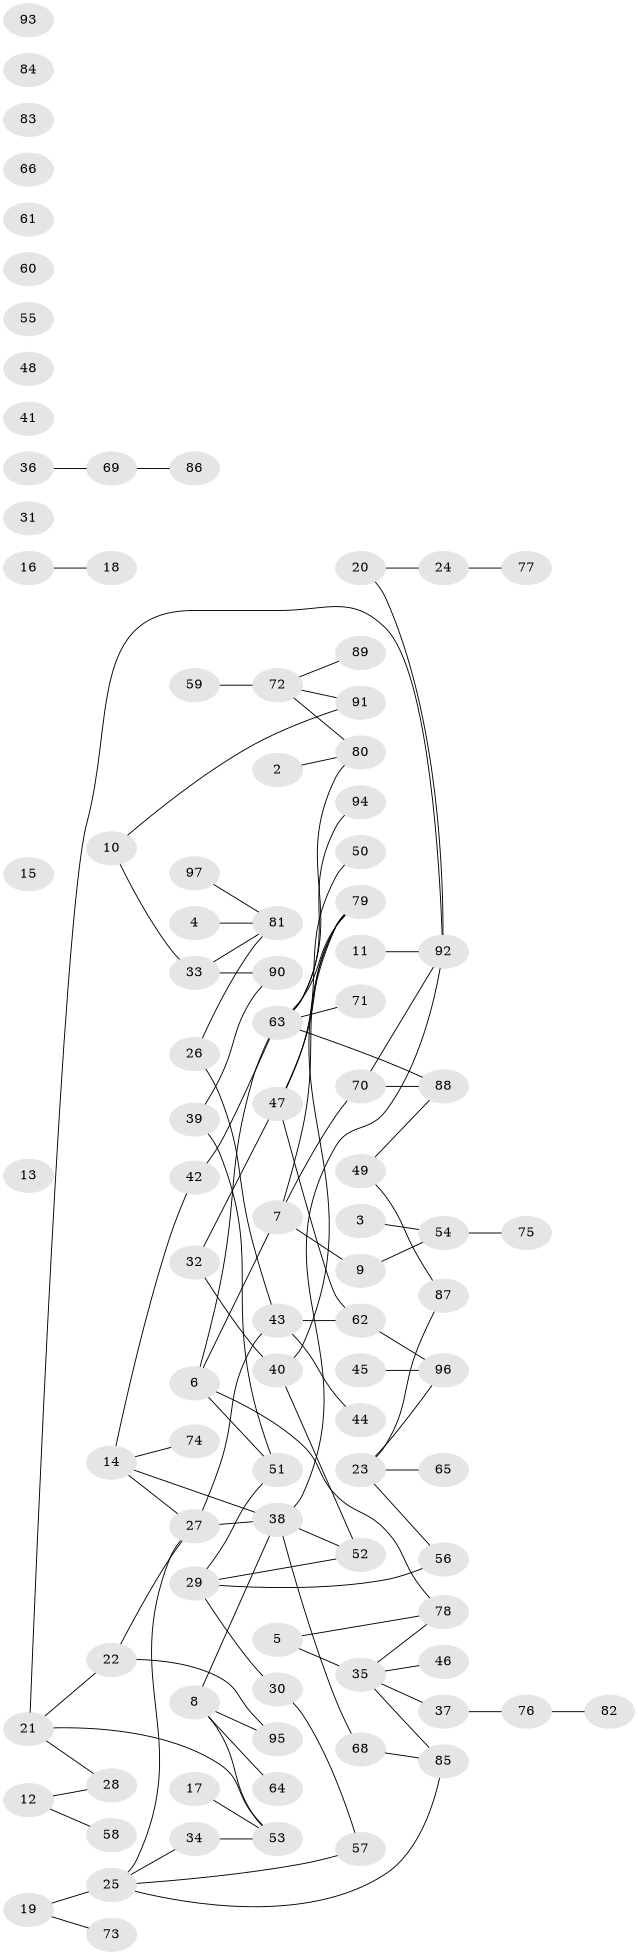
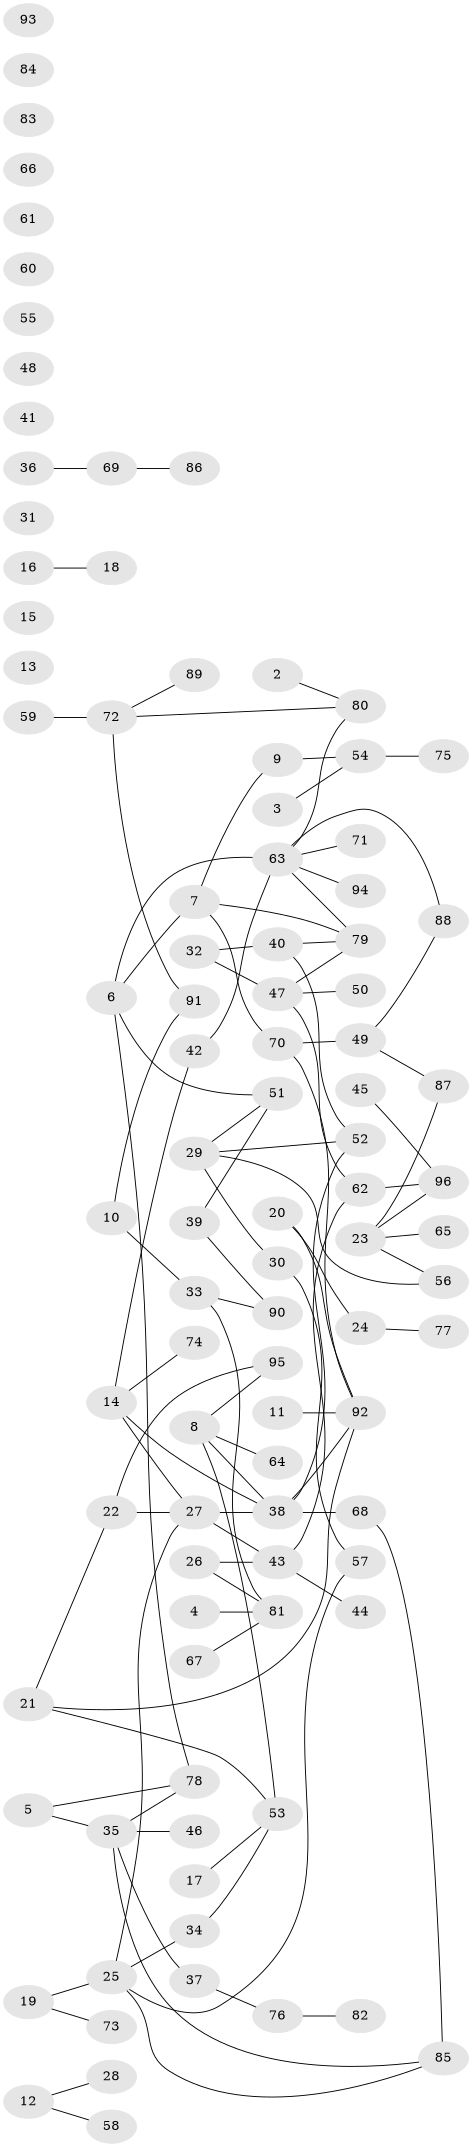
(195, 873) -> (195, 1662)
(408, 1086) -> (325, 1042)
(70, 1757) -> none
